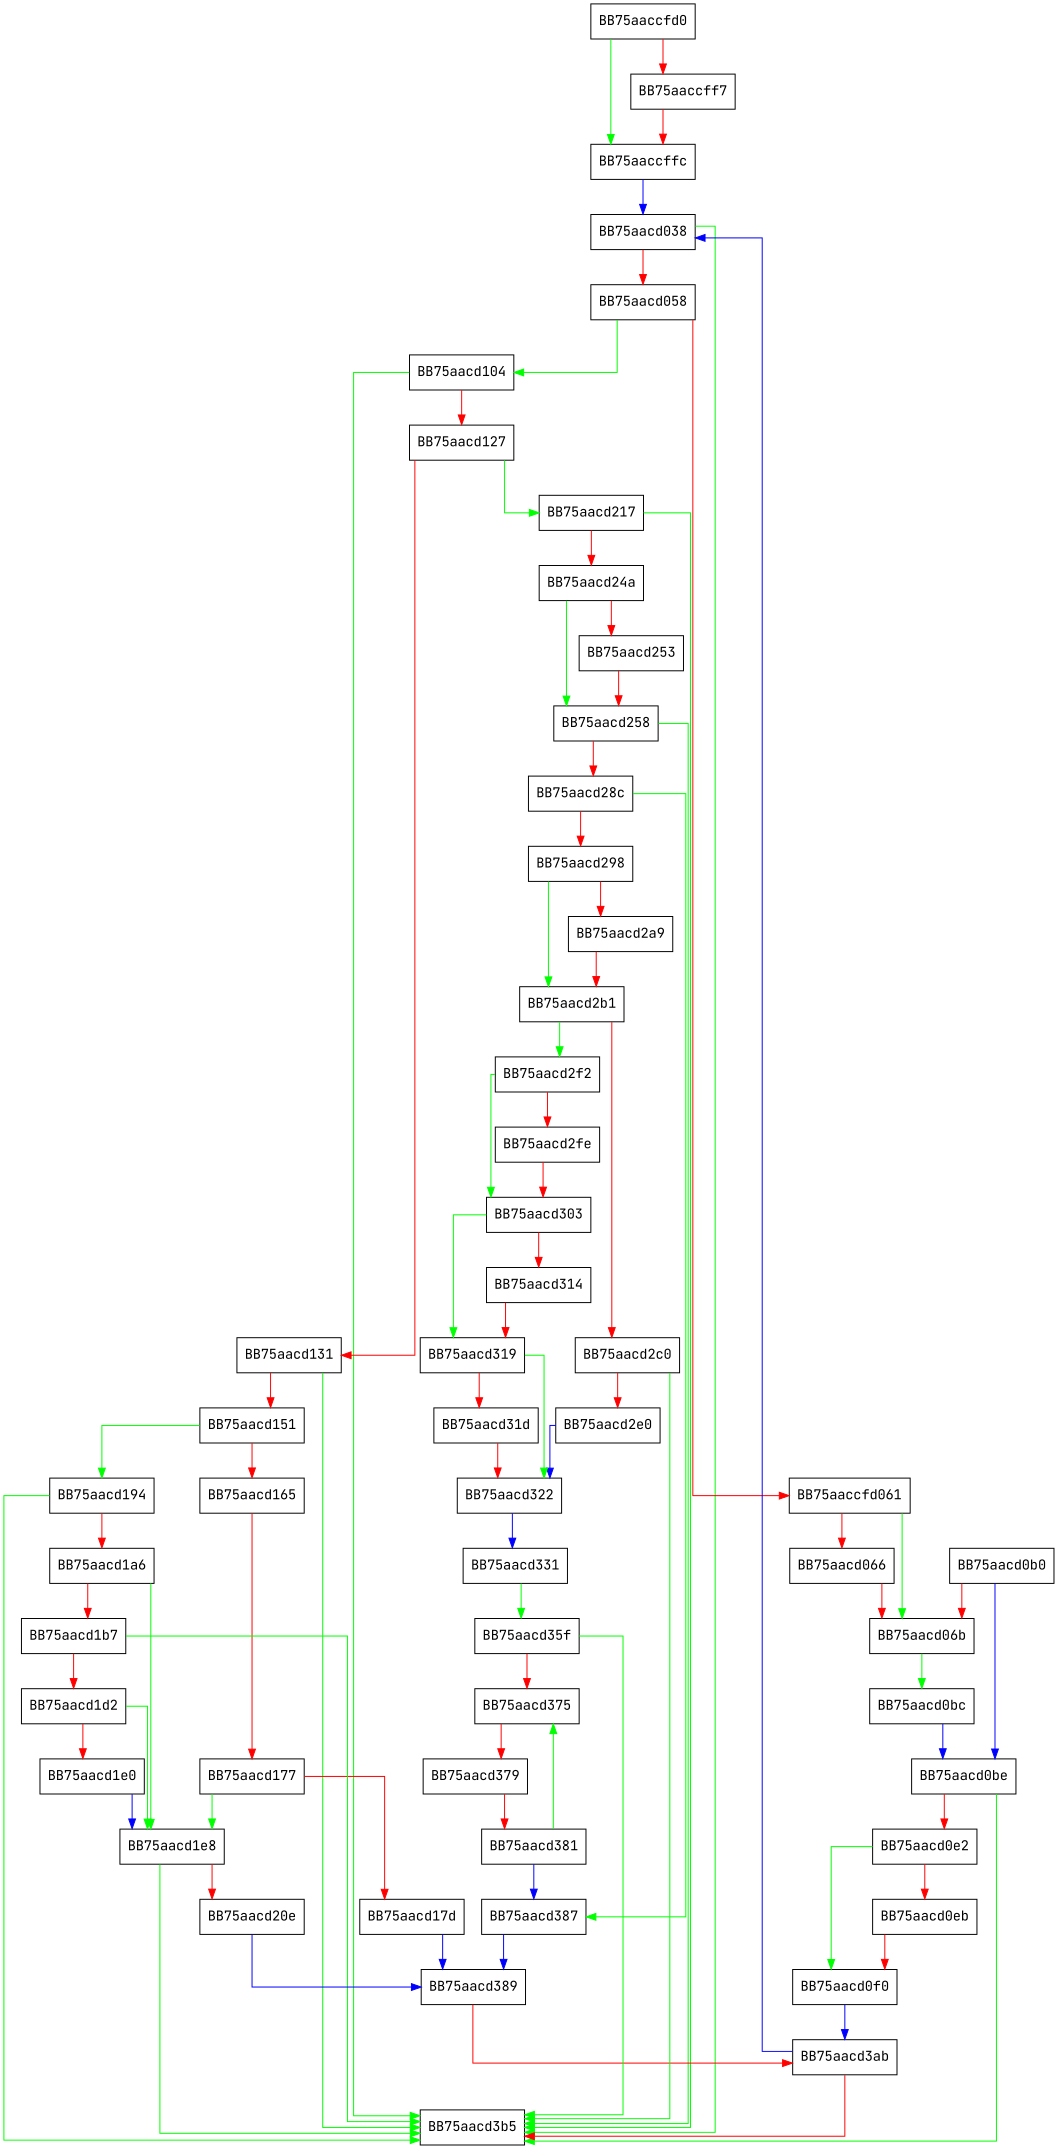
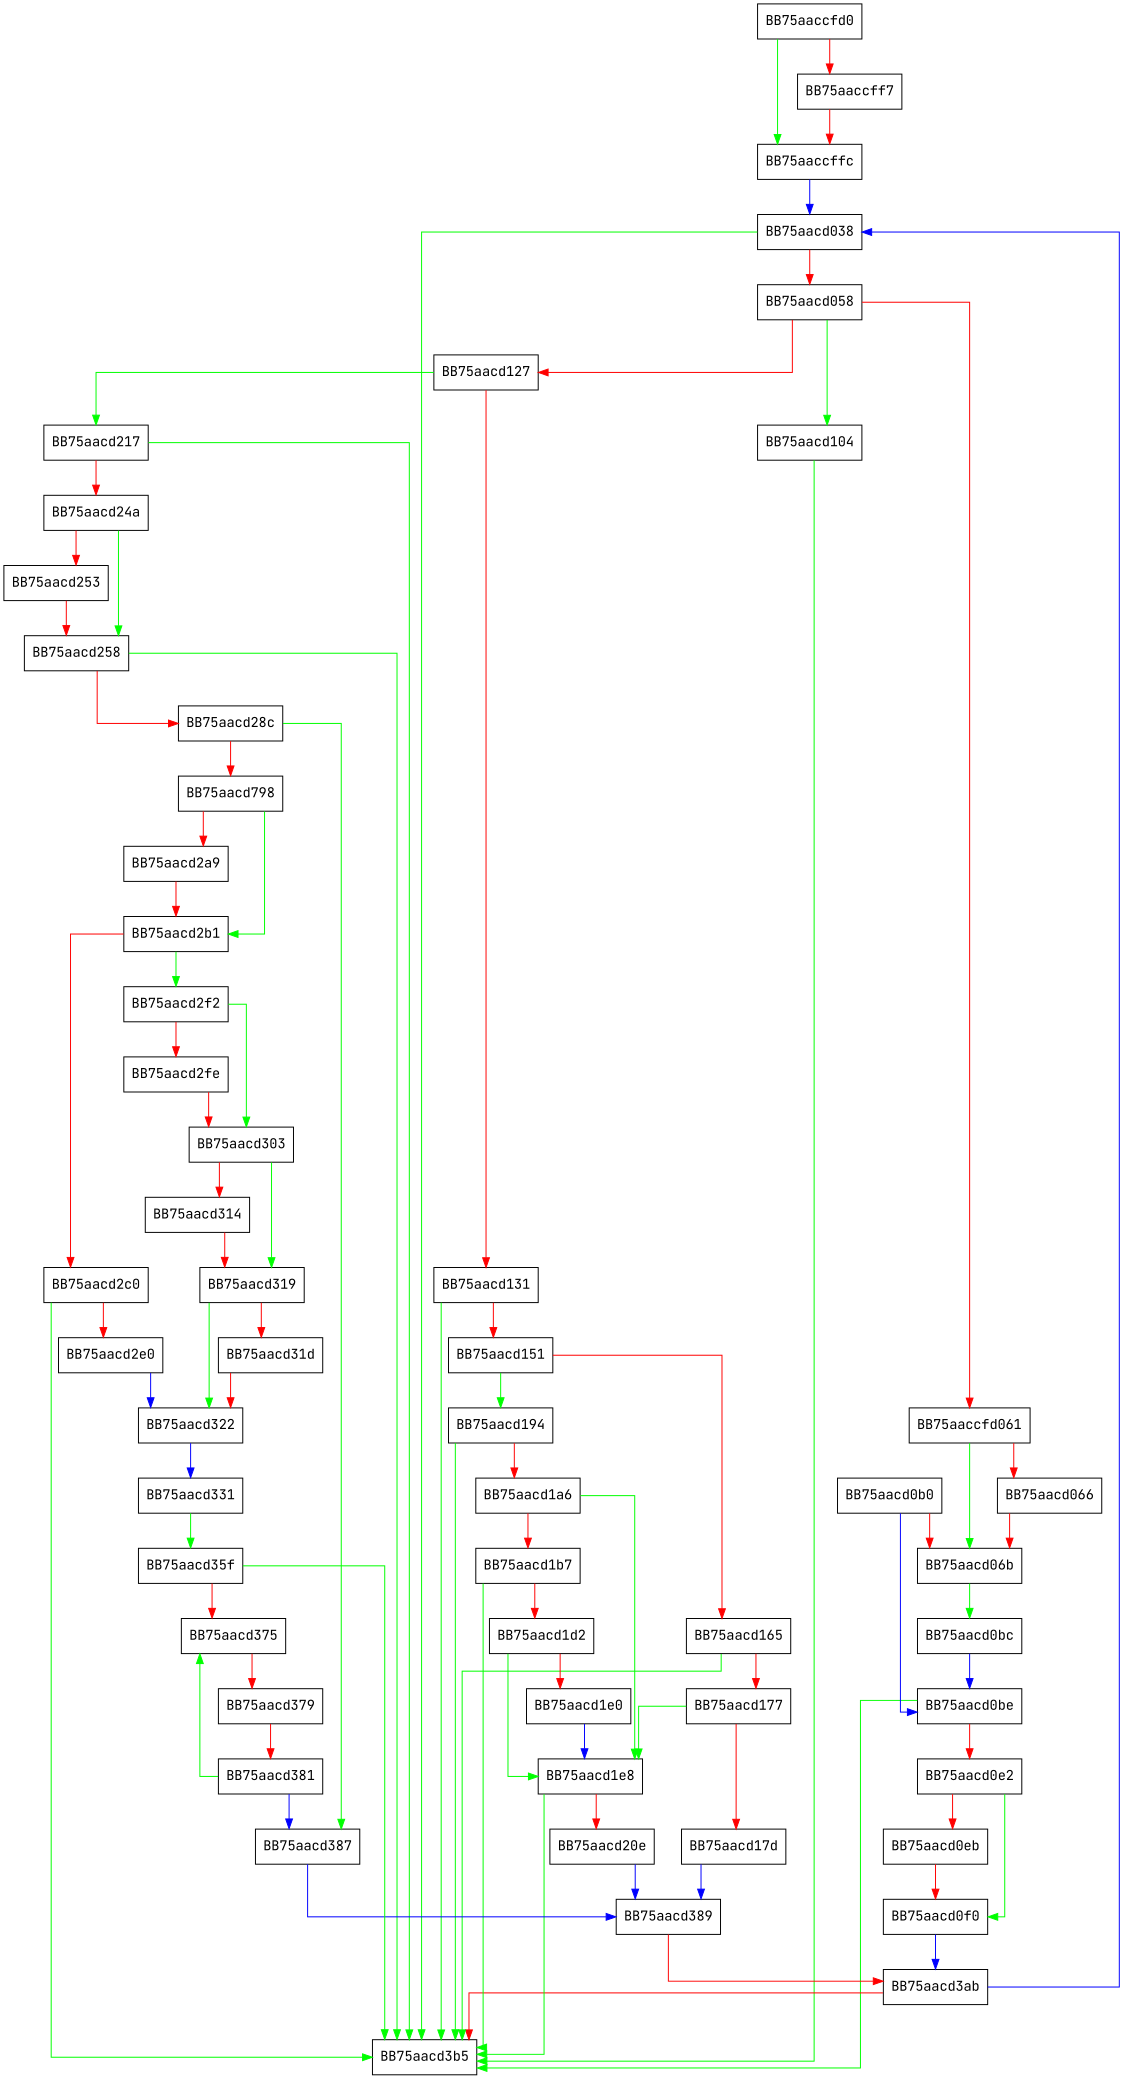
(462, 403) -> (696, 372)
(581, 864) -> (231, 794)
none -> (462, 1712)
